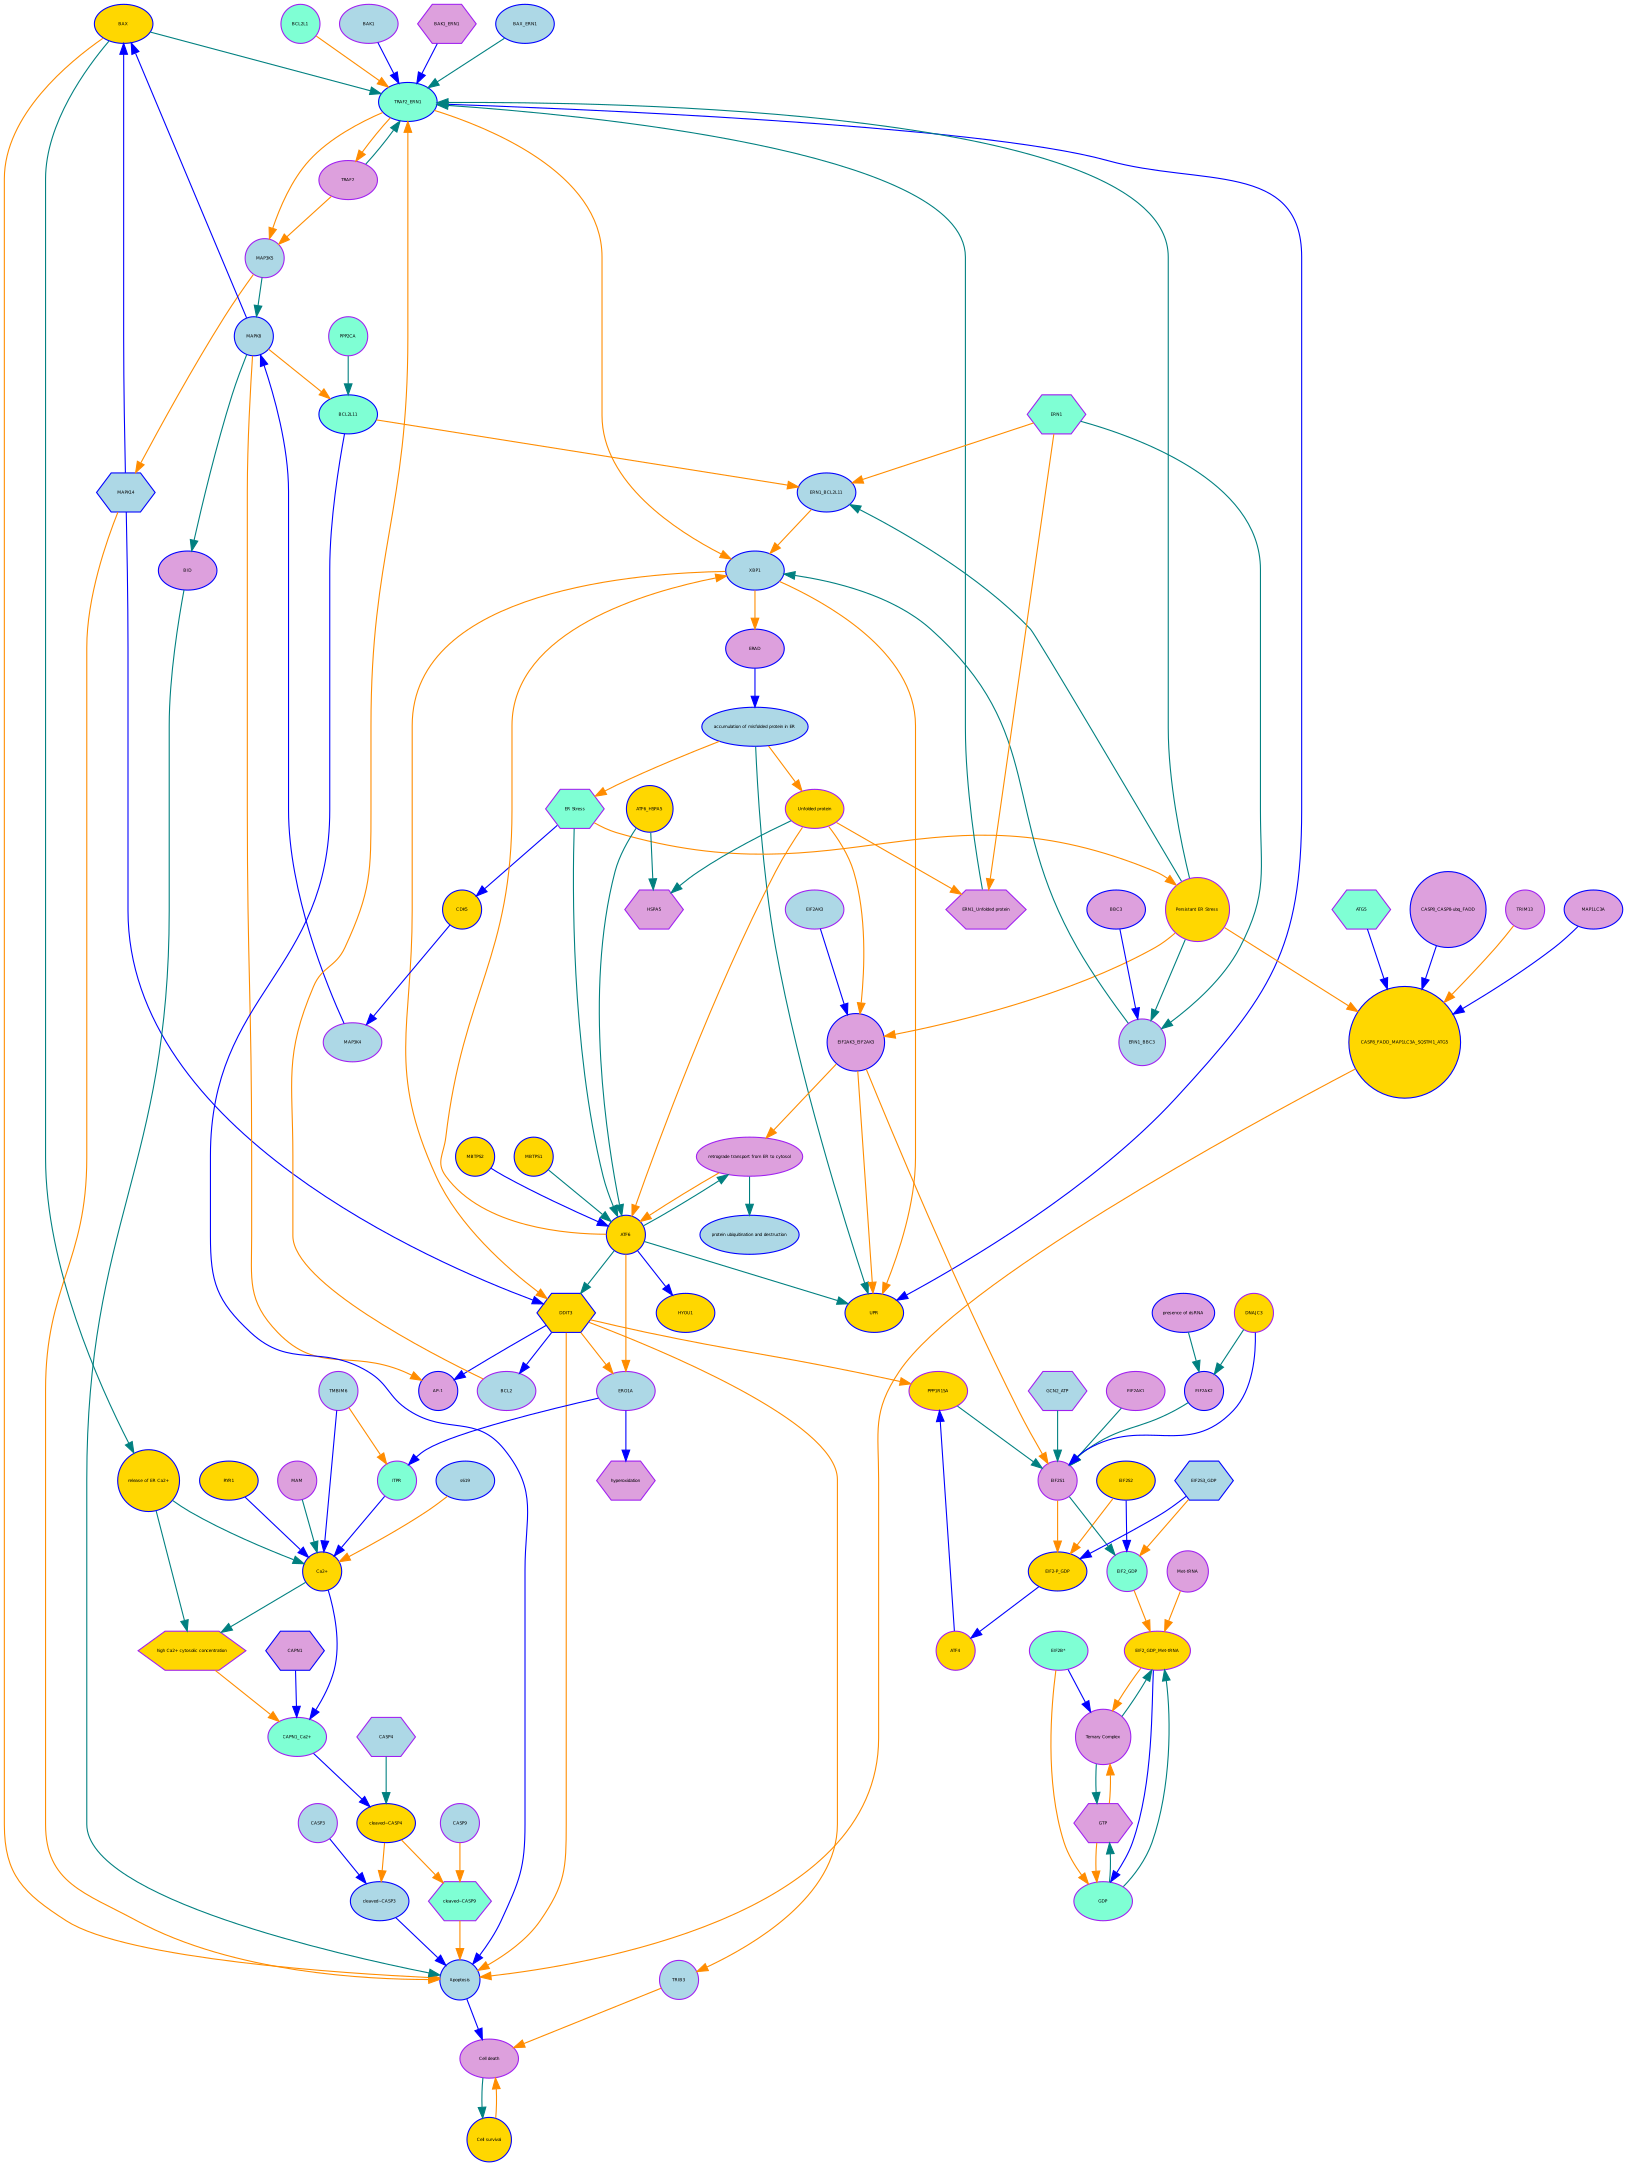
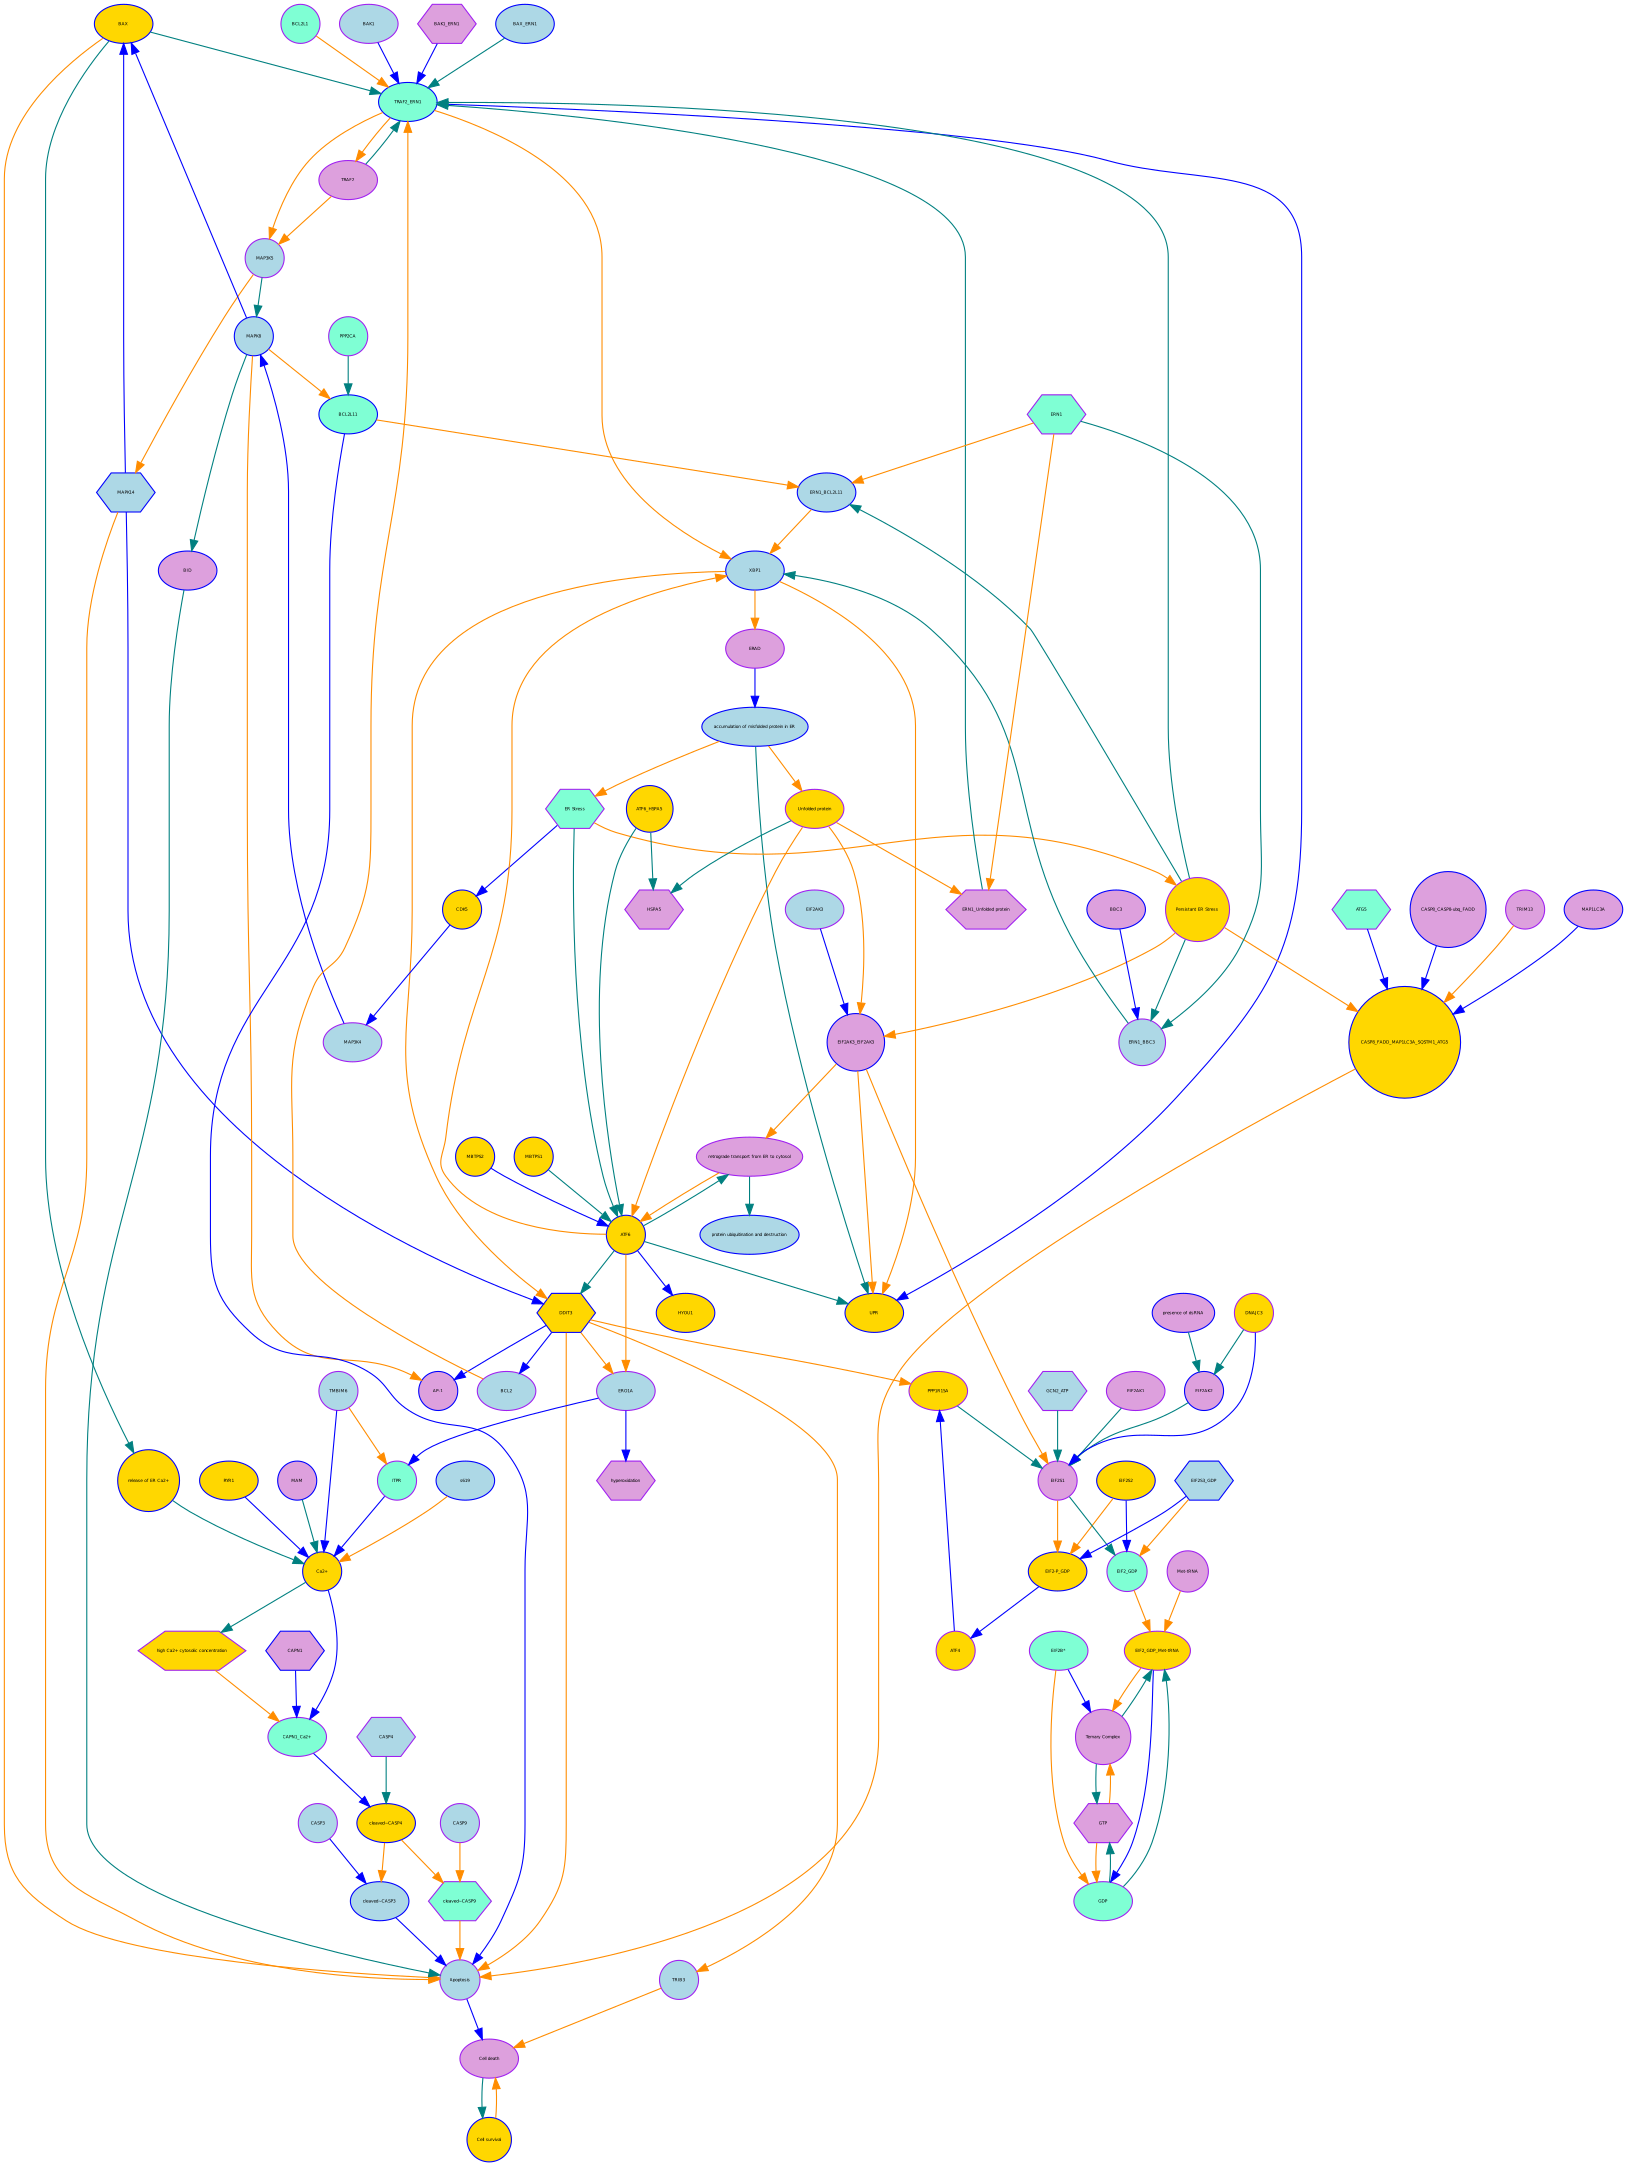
(755, 649) -> (755, 649)
(297, 1481) -> (297, 1481)
(170, 1566) -> none
(460, 1980) -> (460, 1980)
